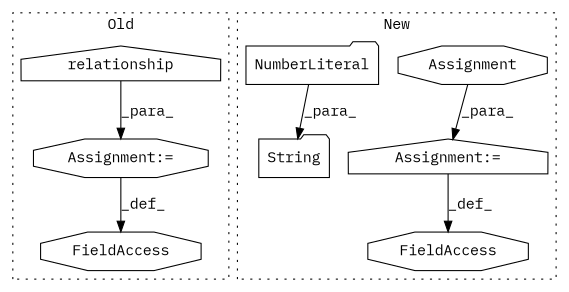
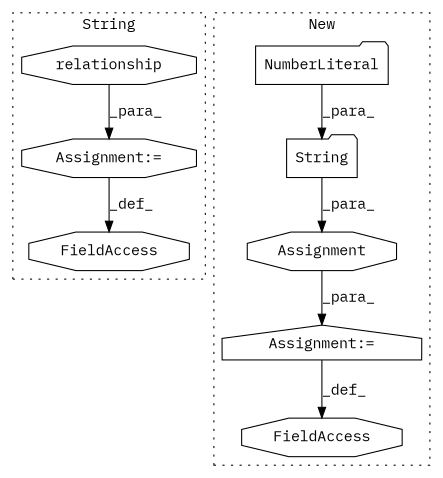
(121, 25) -> (109, 25)
(121, 65) -> (109, 65)
none -> (322, 199)
